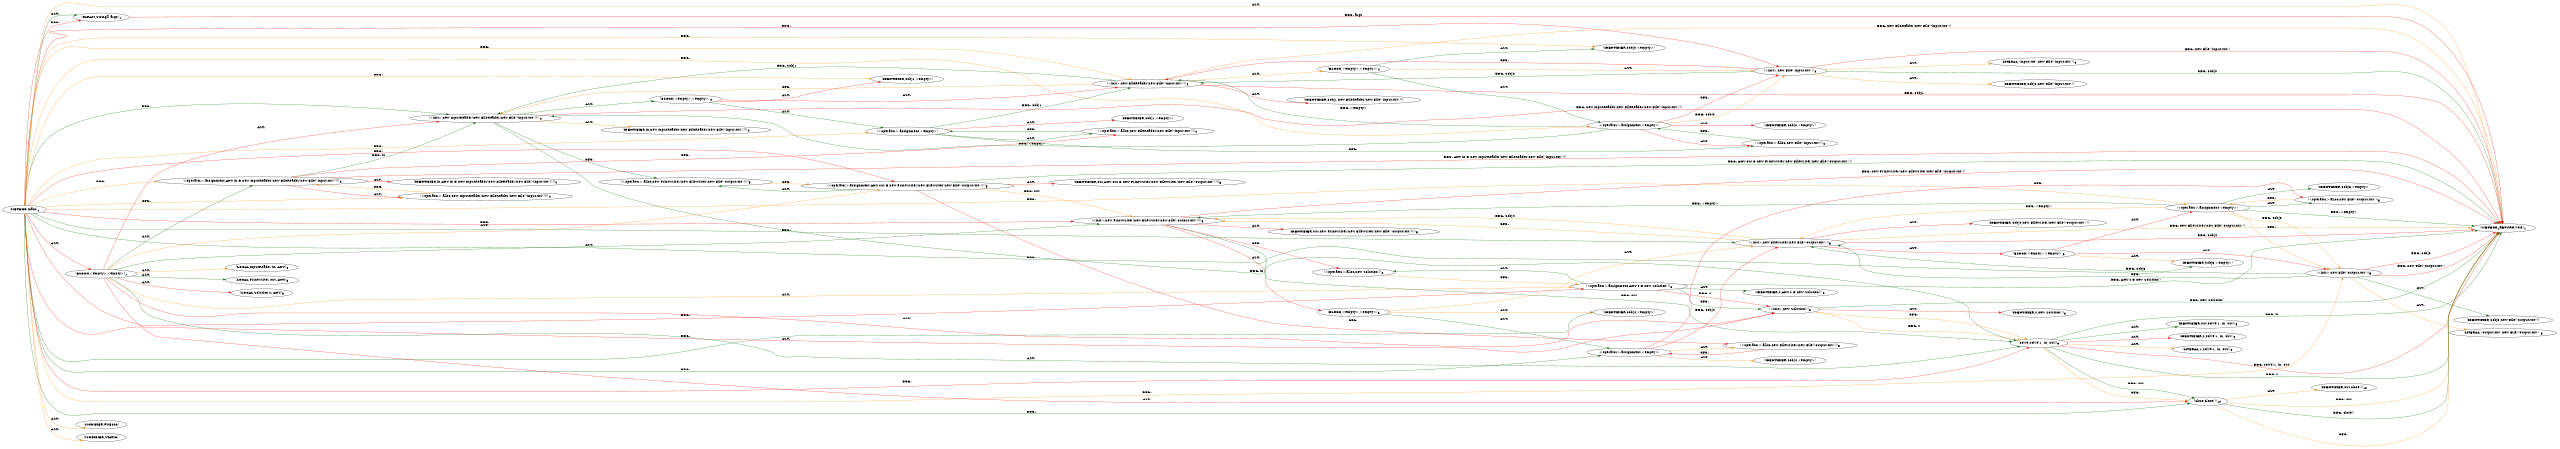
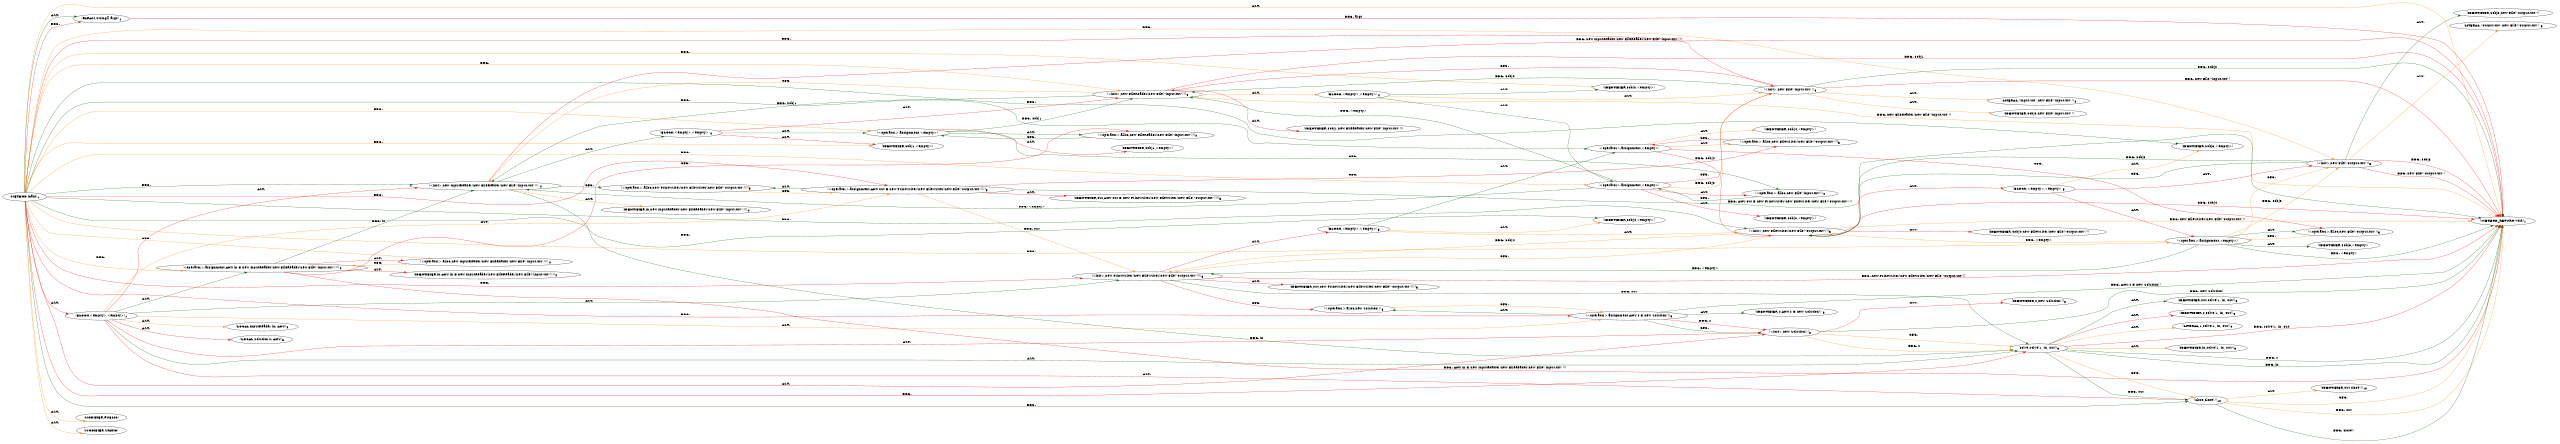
(262, 280) -> none
none -> (2207, 348)
